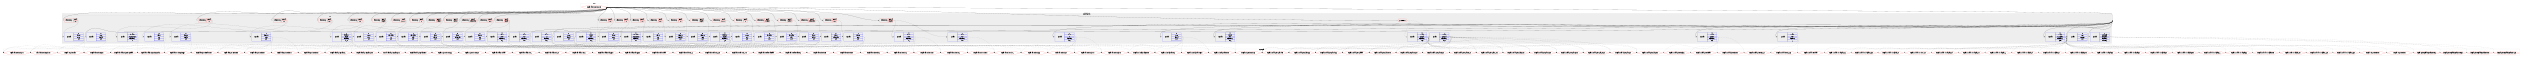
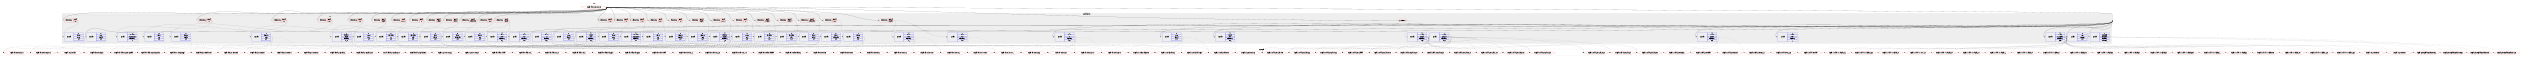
(43, 53) -> (43, 53)
(1569, 53) -> none
